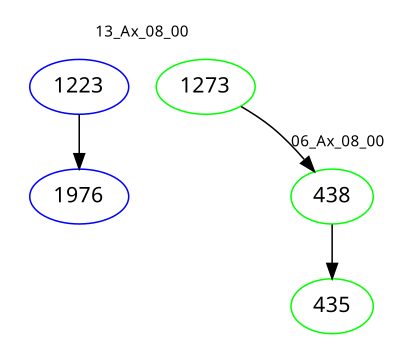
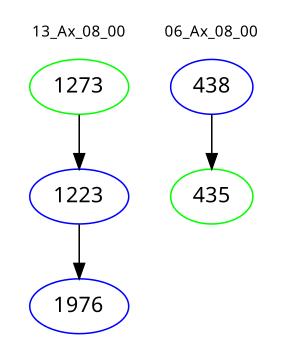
(289, 143) -> (79, 134)
(332, 197) -> (212, 87)
